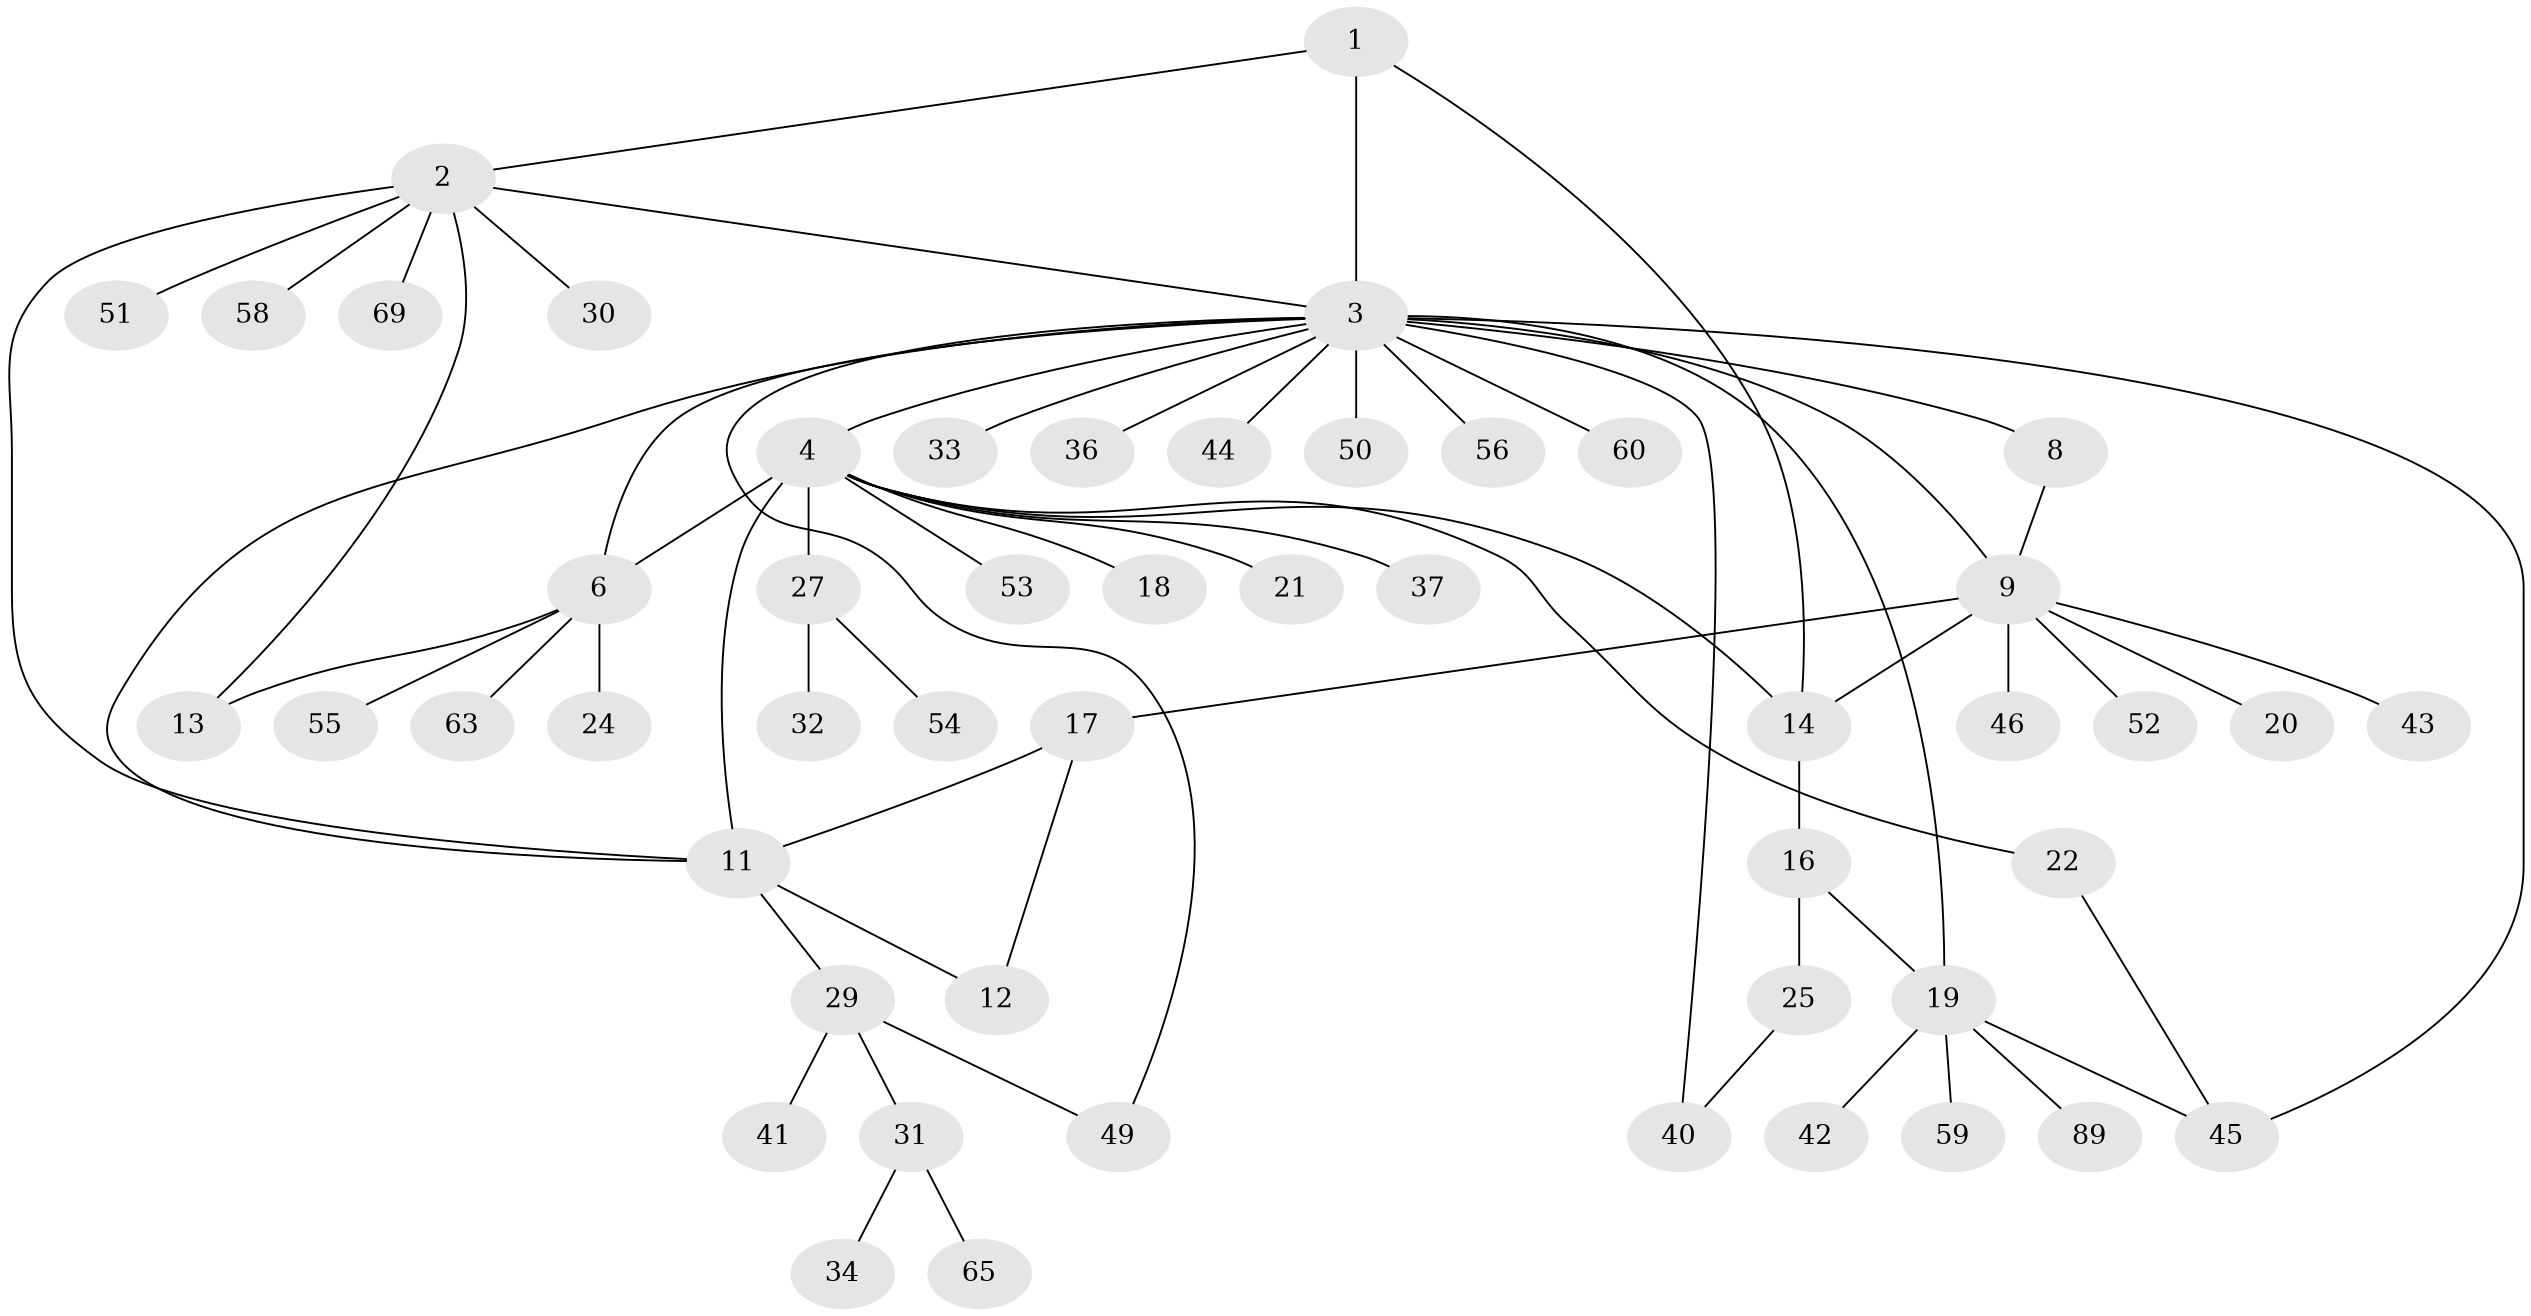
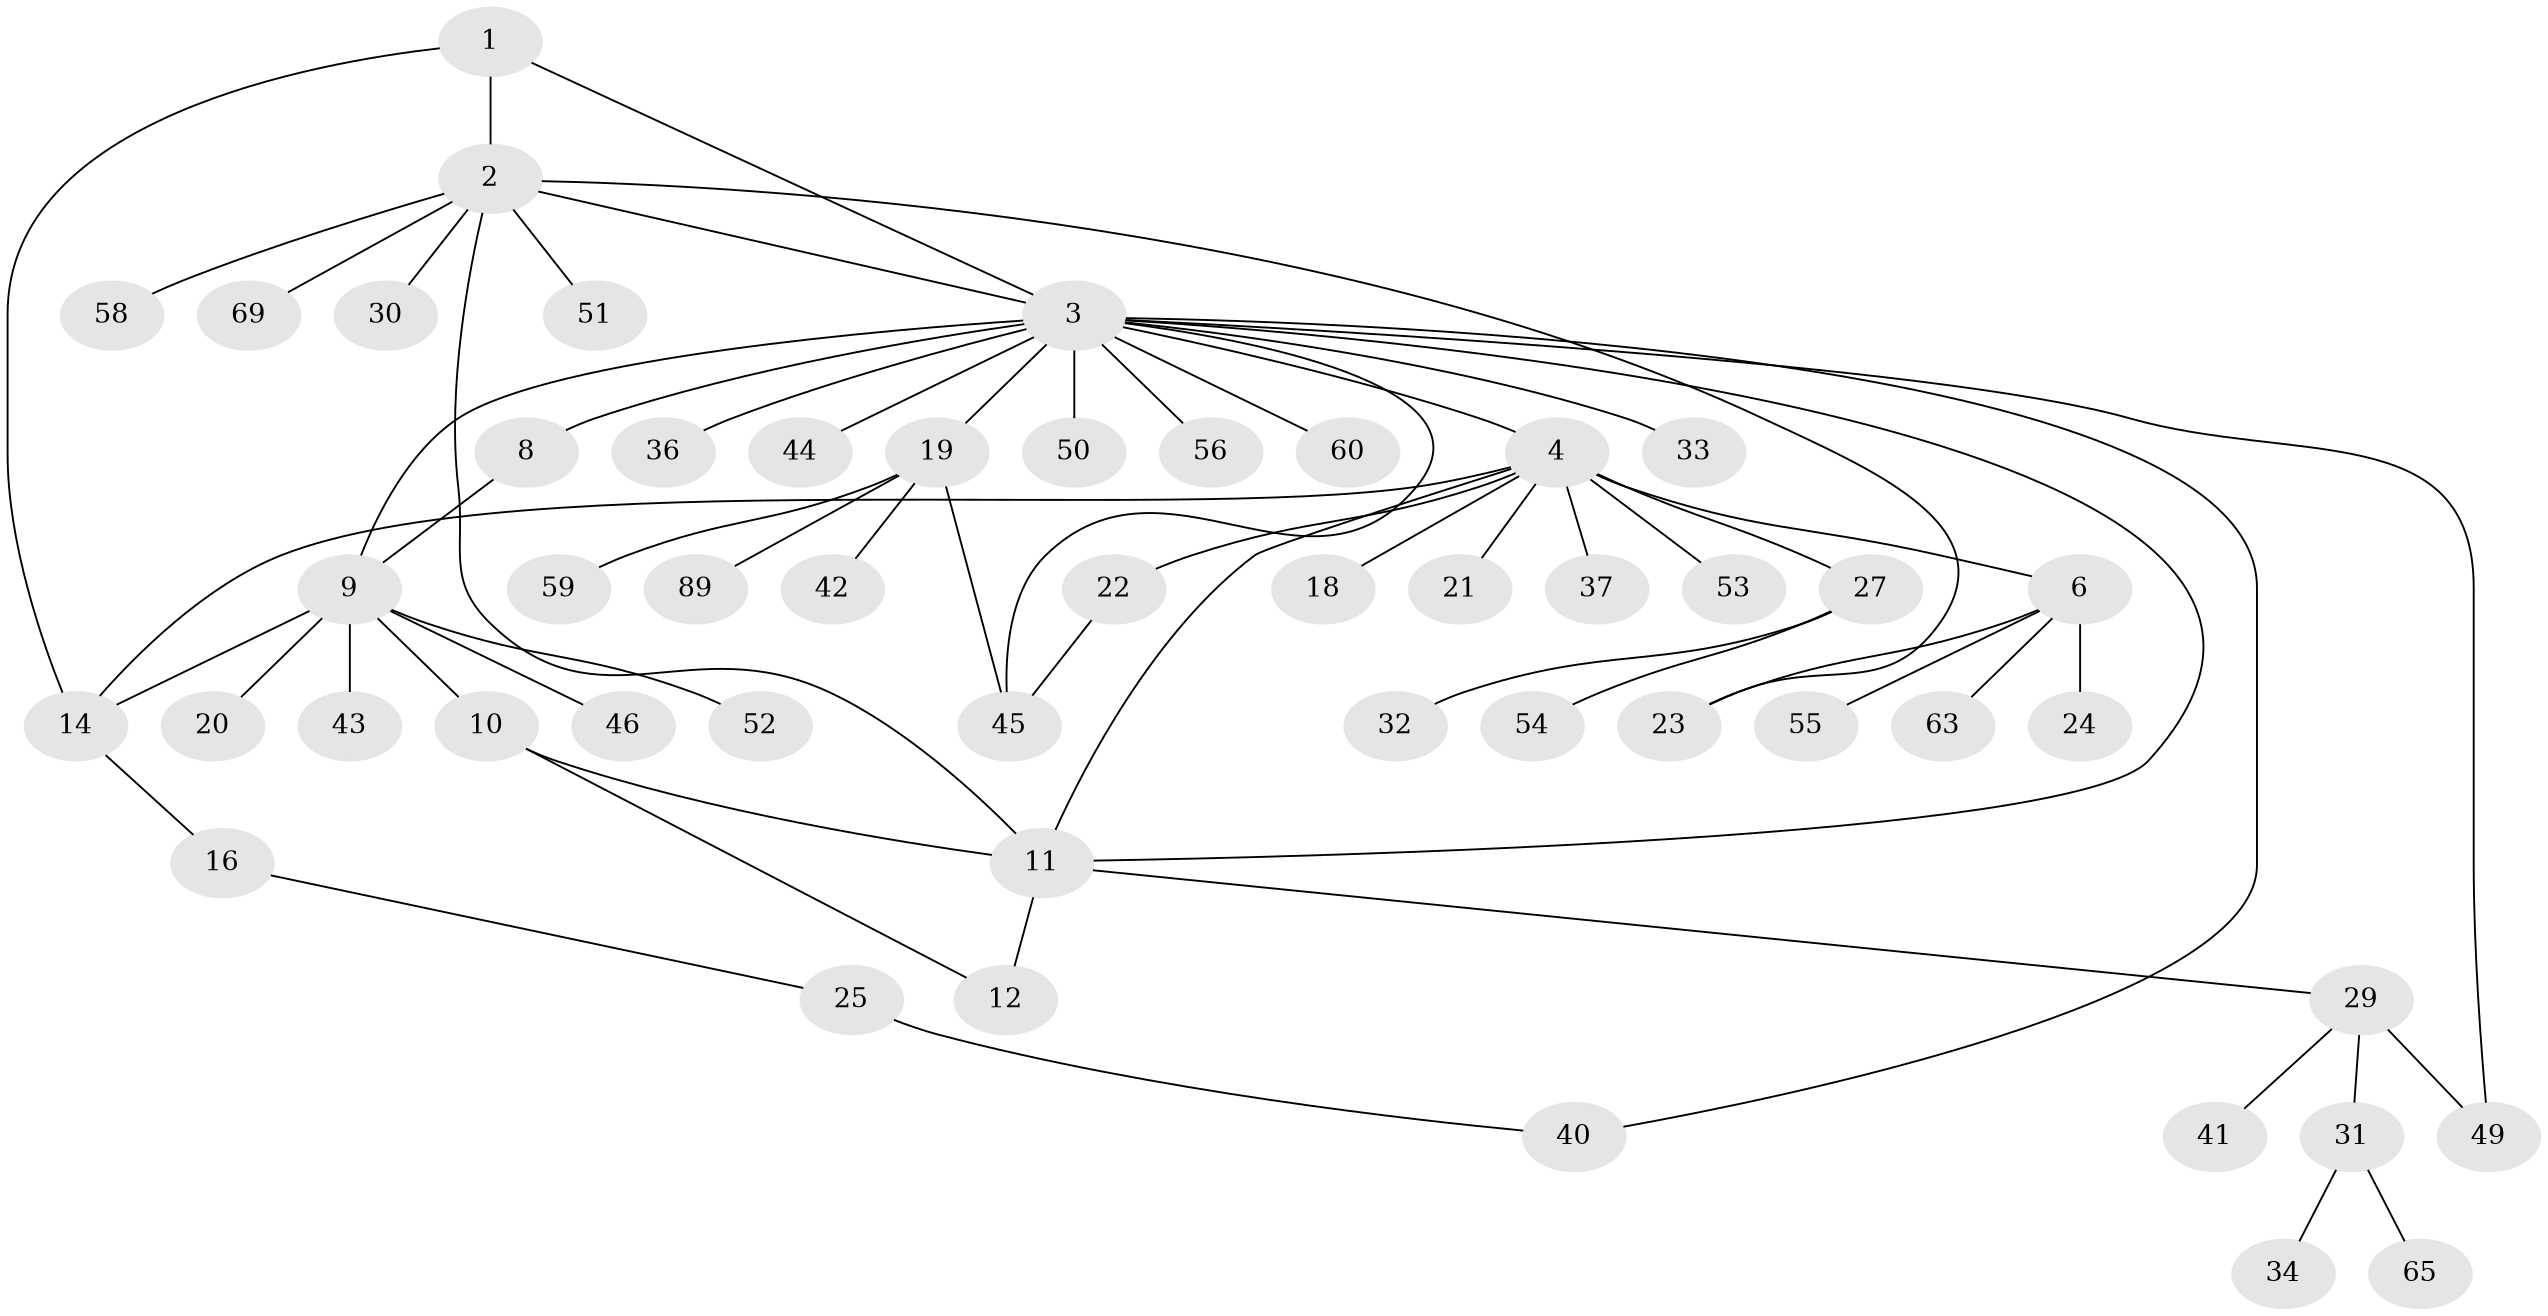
(908, 352) -> none
(189, 726) -> (1669, 726)
(1082, 726) -> (487, 726)
(1871, 932) -> none
